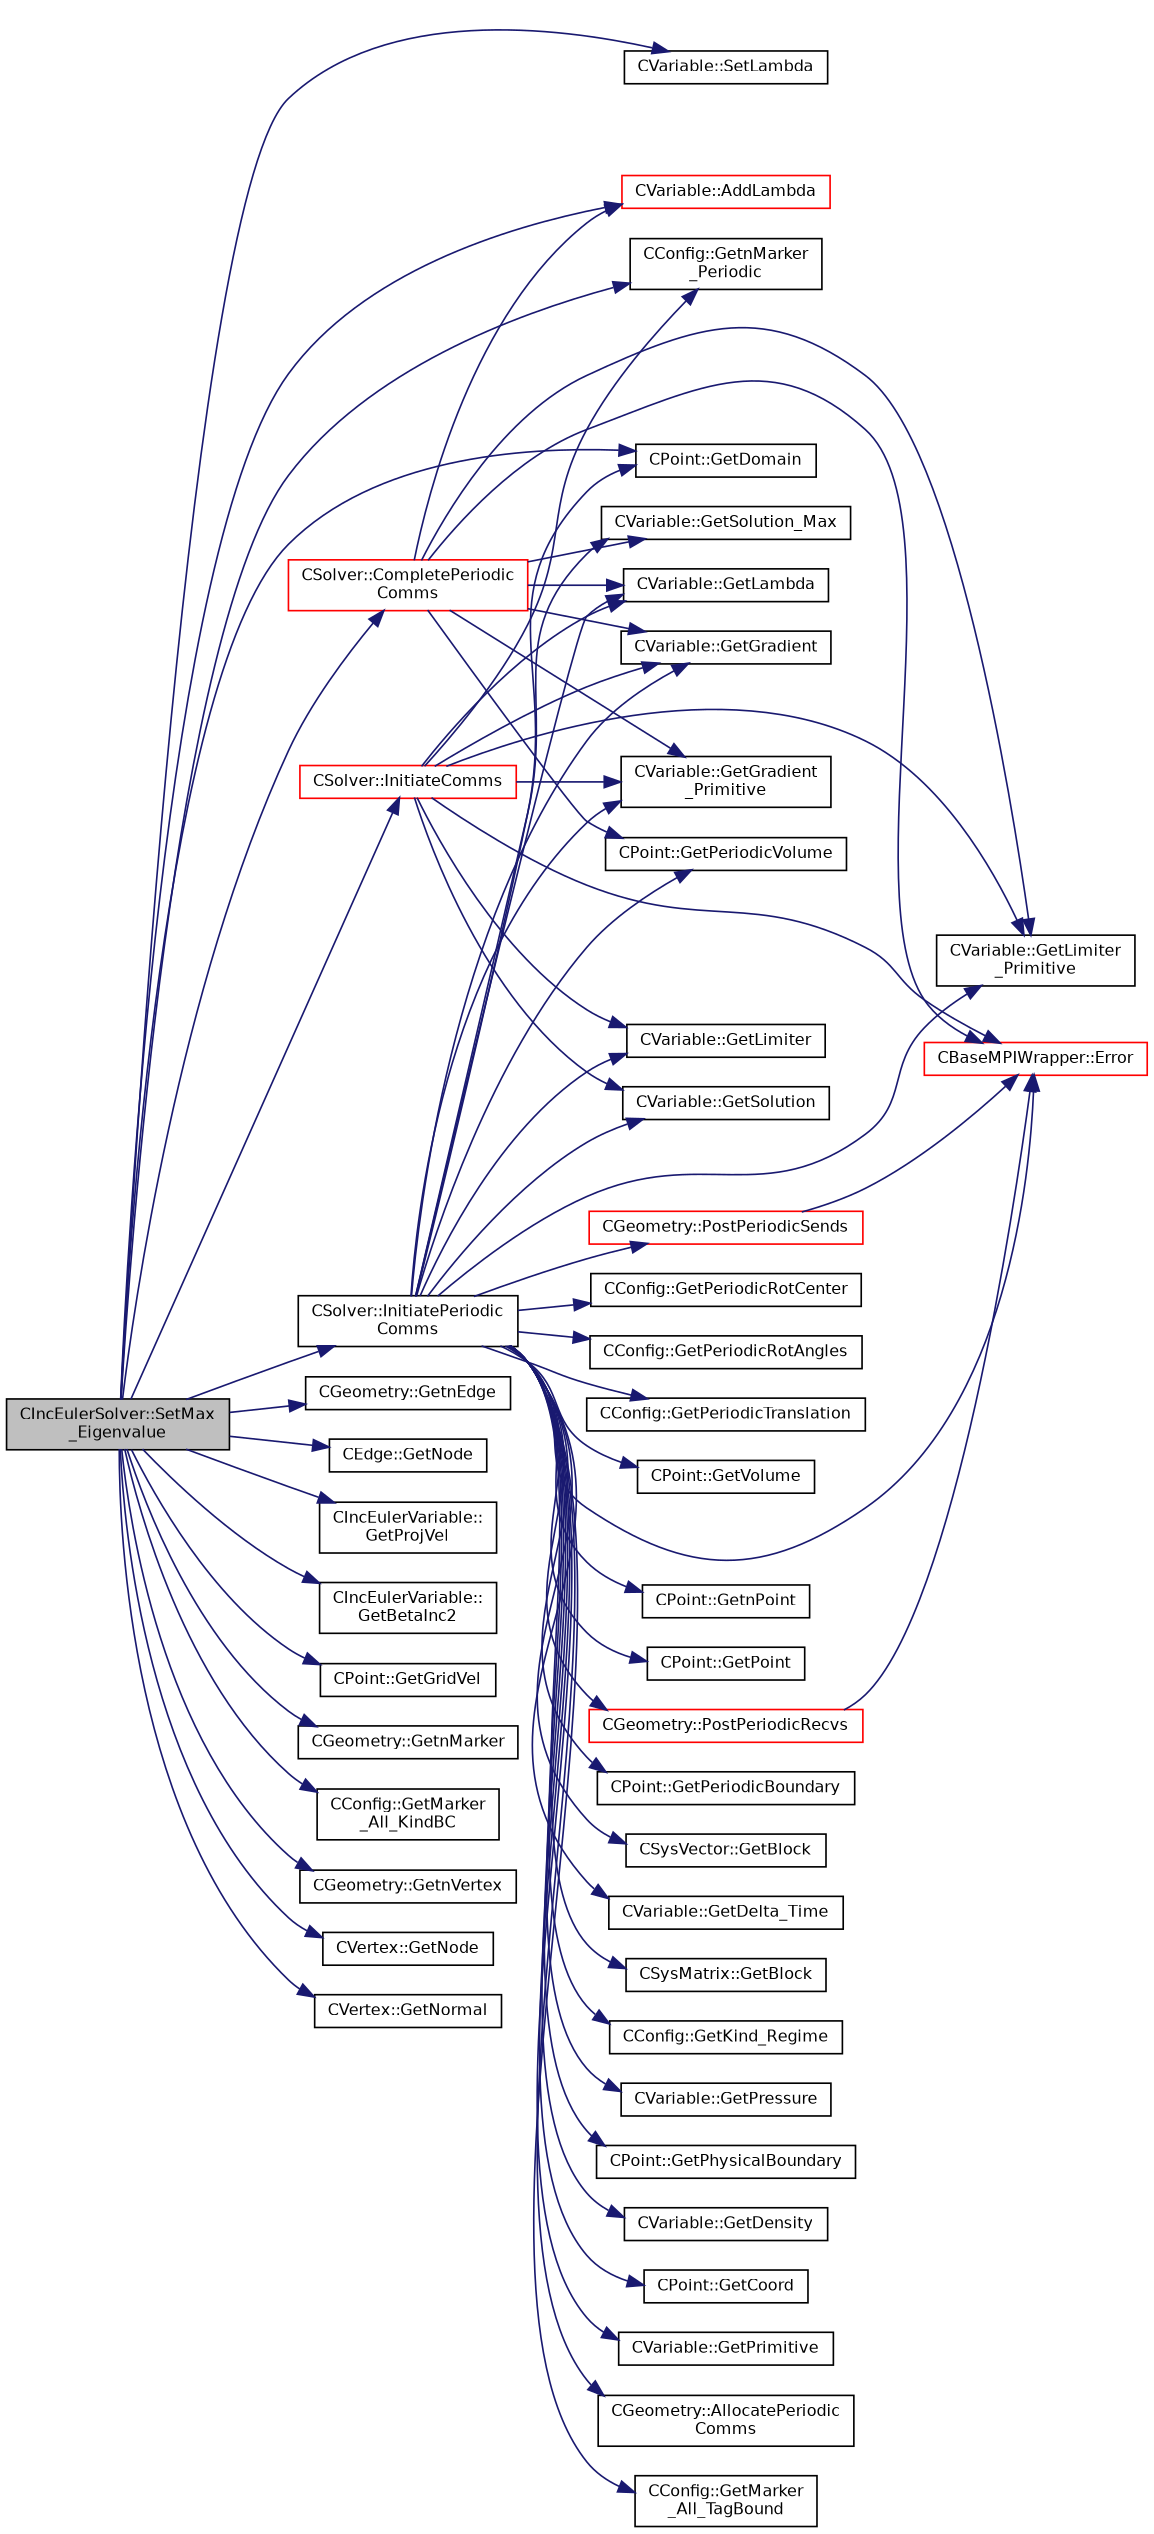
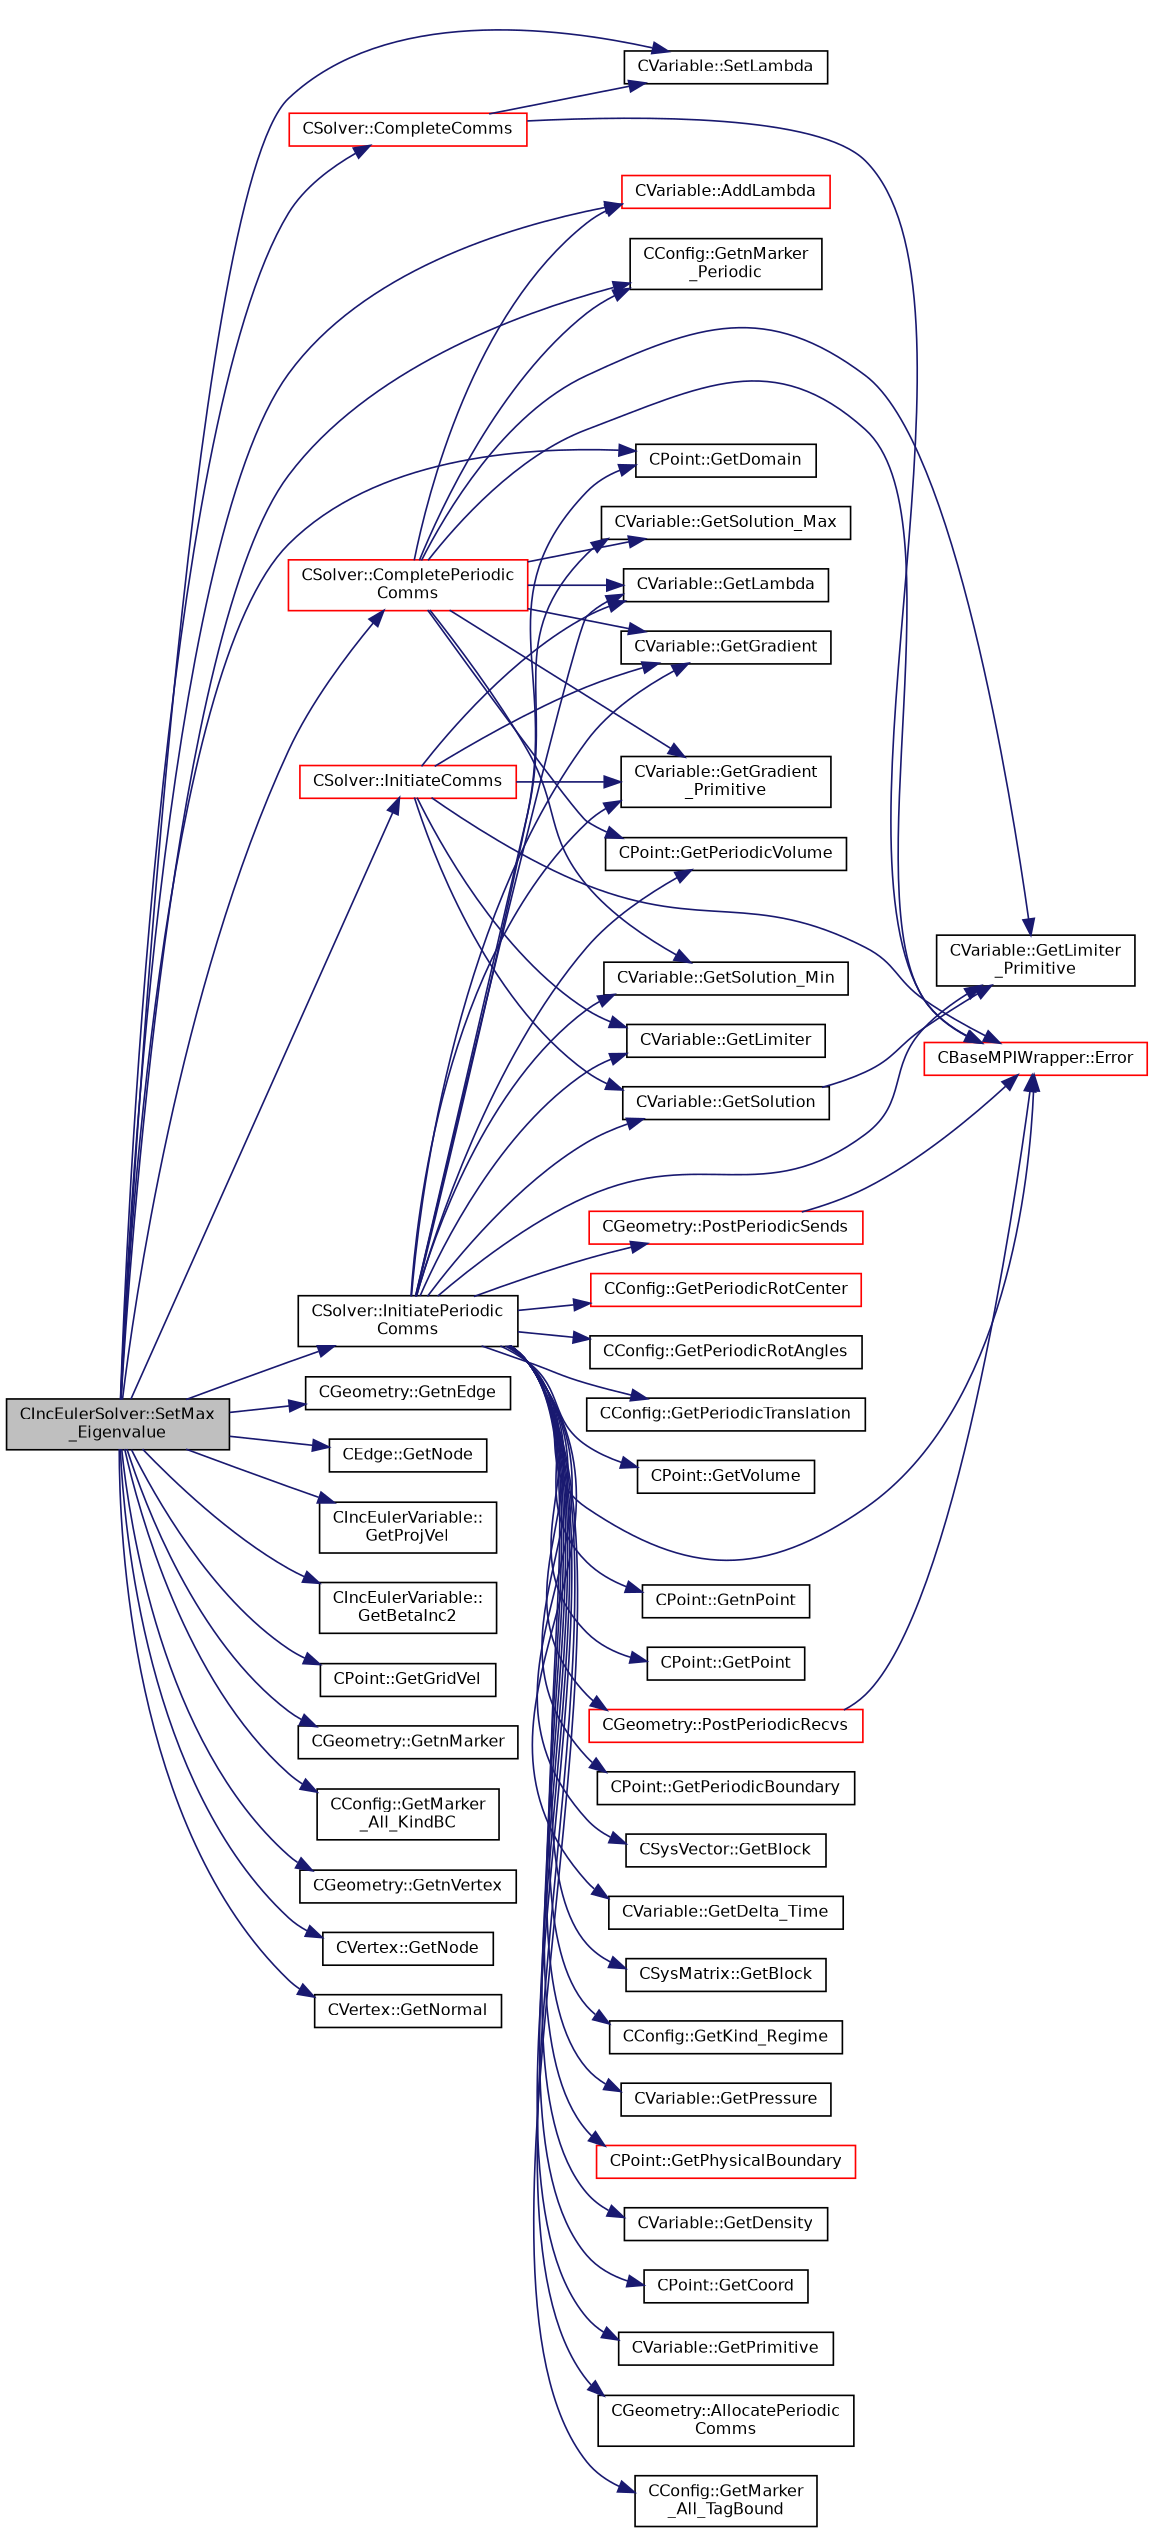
none -> (408, 130)
(560, 506) -> (498, 413)
(774, 715) -> (896, 1052)
none -> (726, 979)
(726, 1290) -> (726, 1290)
(726, 2162) -> (726, 2162)
